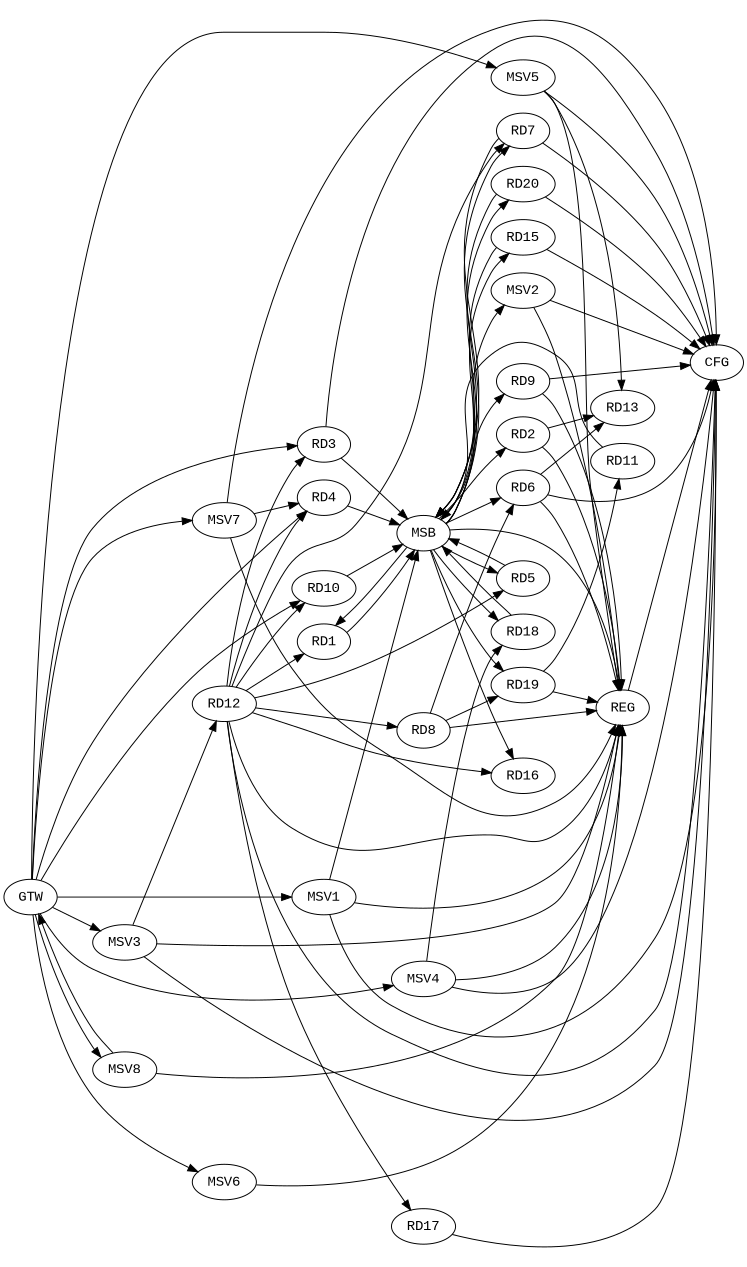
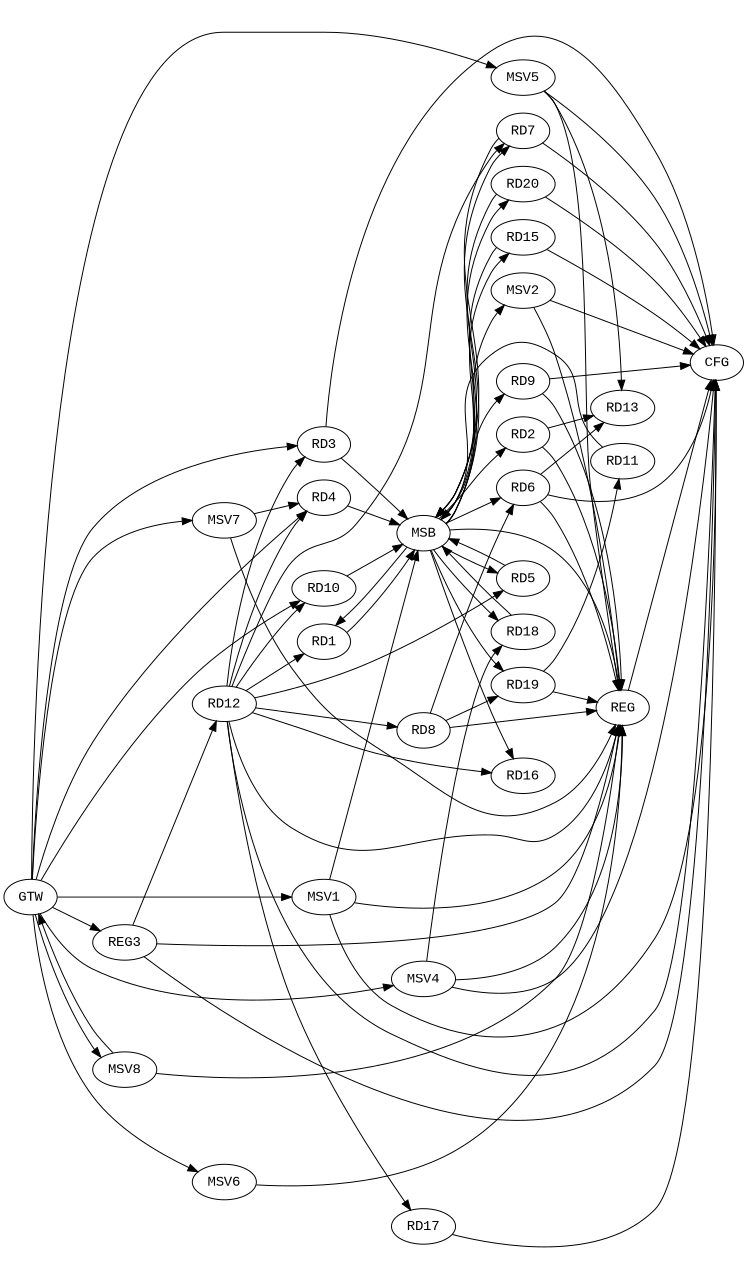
(438, 59) -> none
(125, 942) -> (125, 942)
